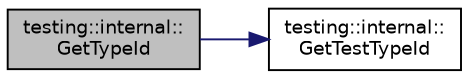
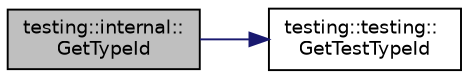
(365, 39) -> (365, 39)
